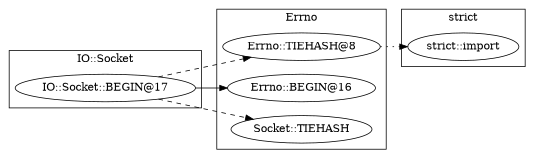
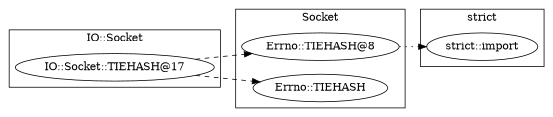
(301, 18) -> (320, 18)
(105, 88) -> (115, 67)
(301, 88) -> none
(301, 129) -> (320, 88)
